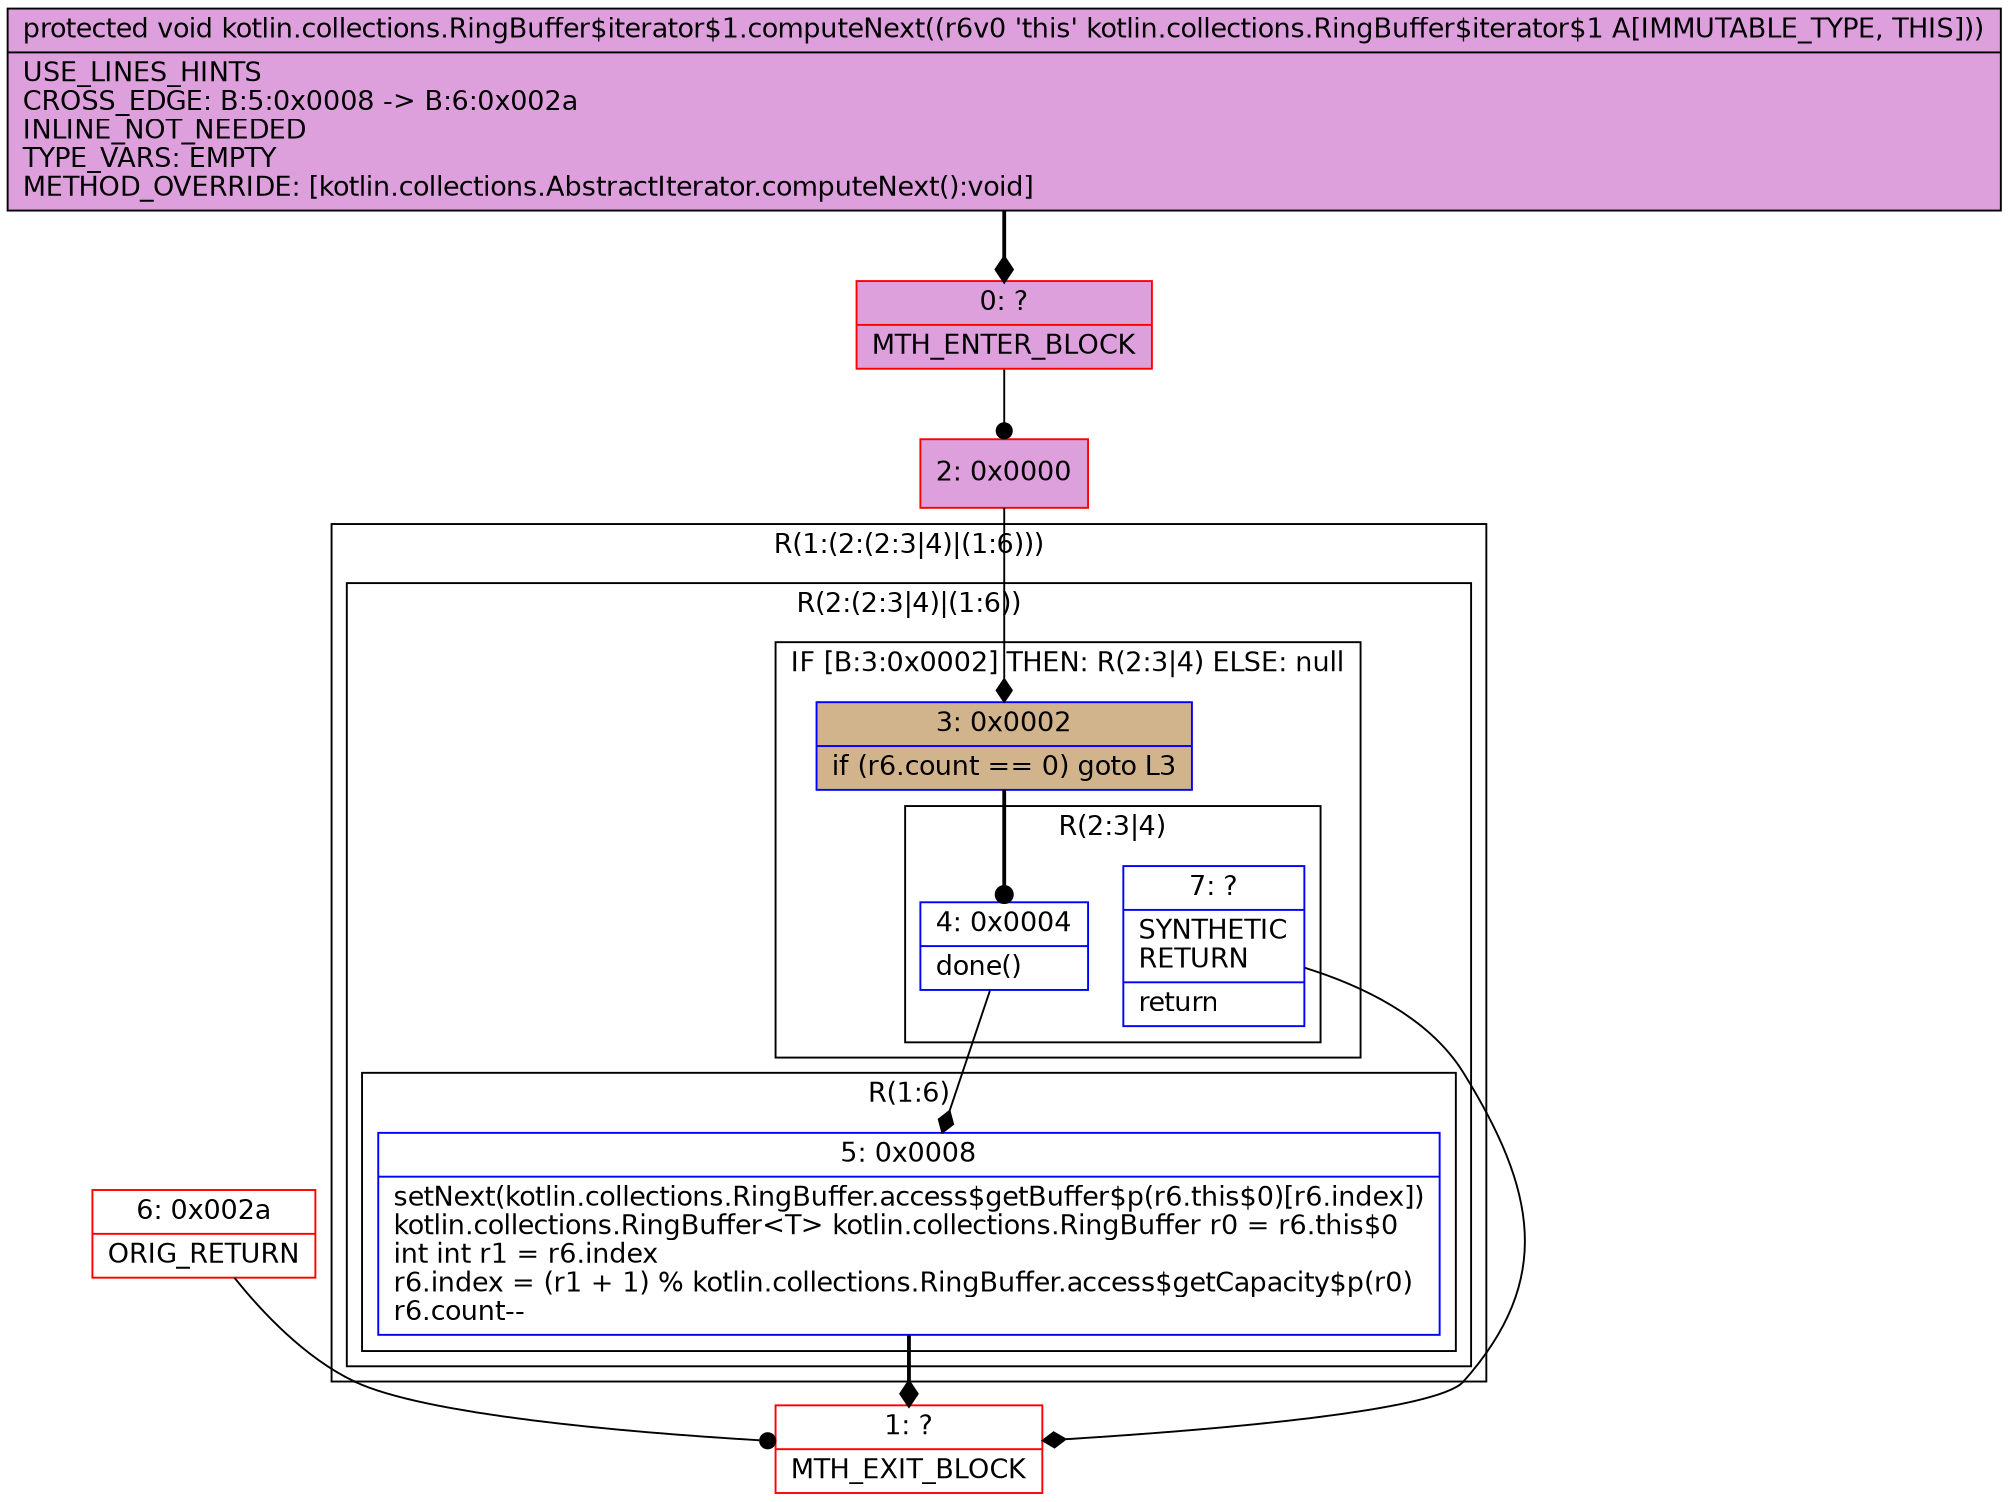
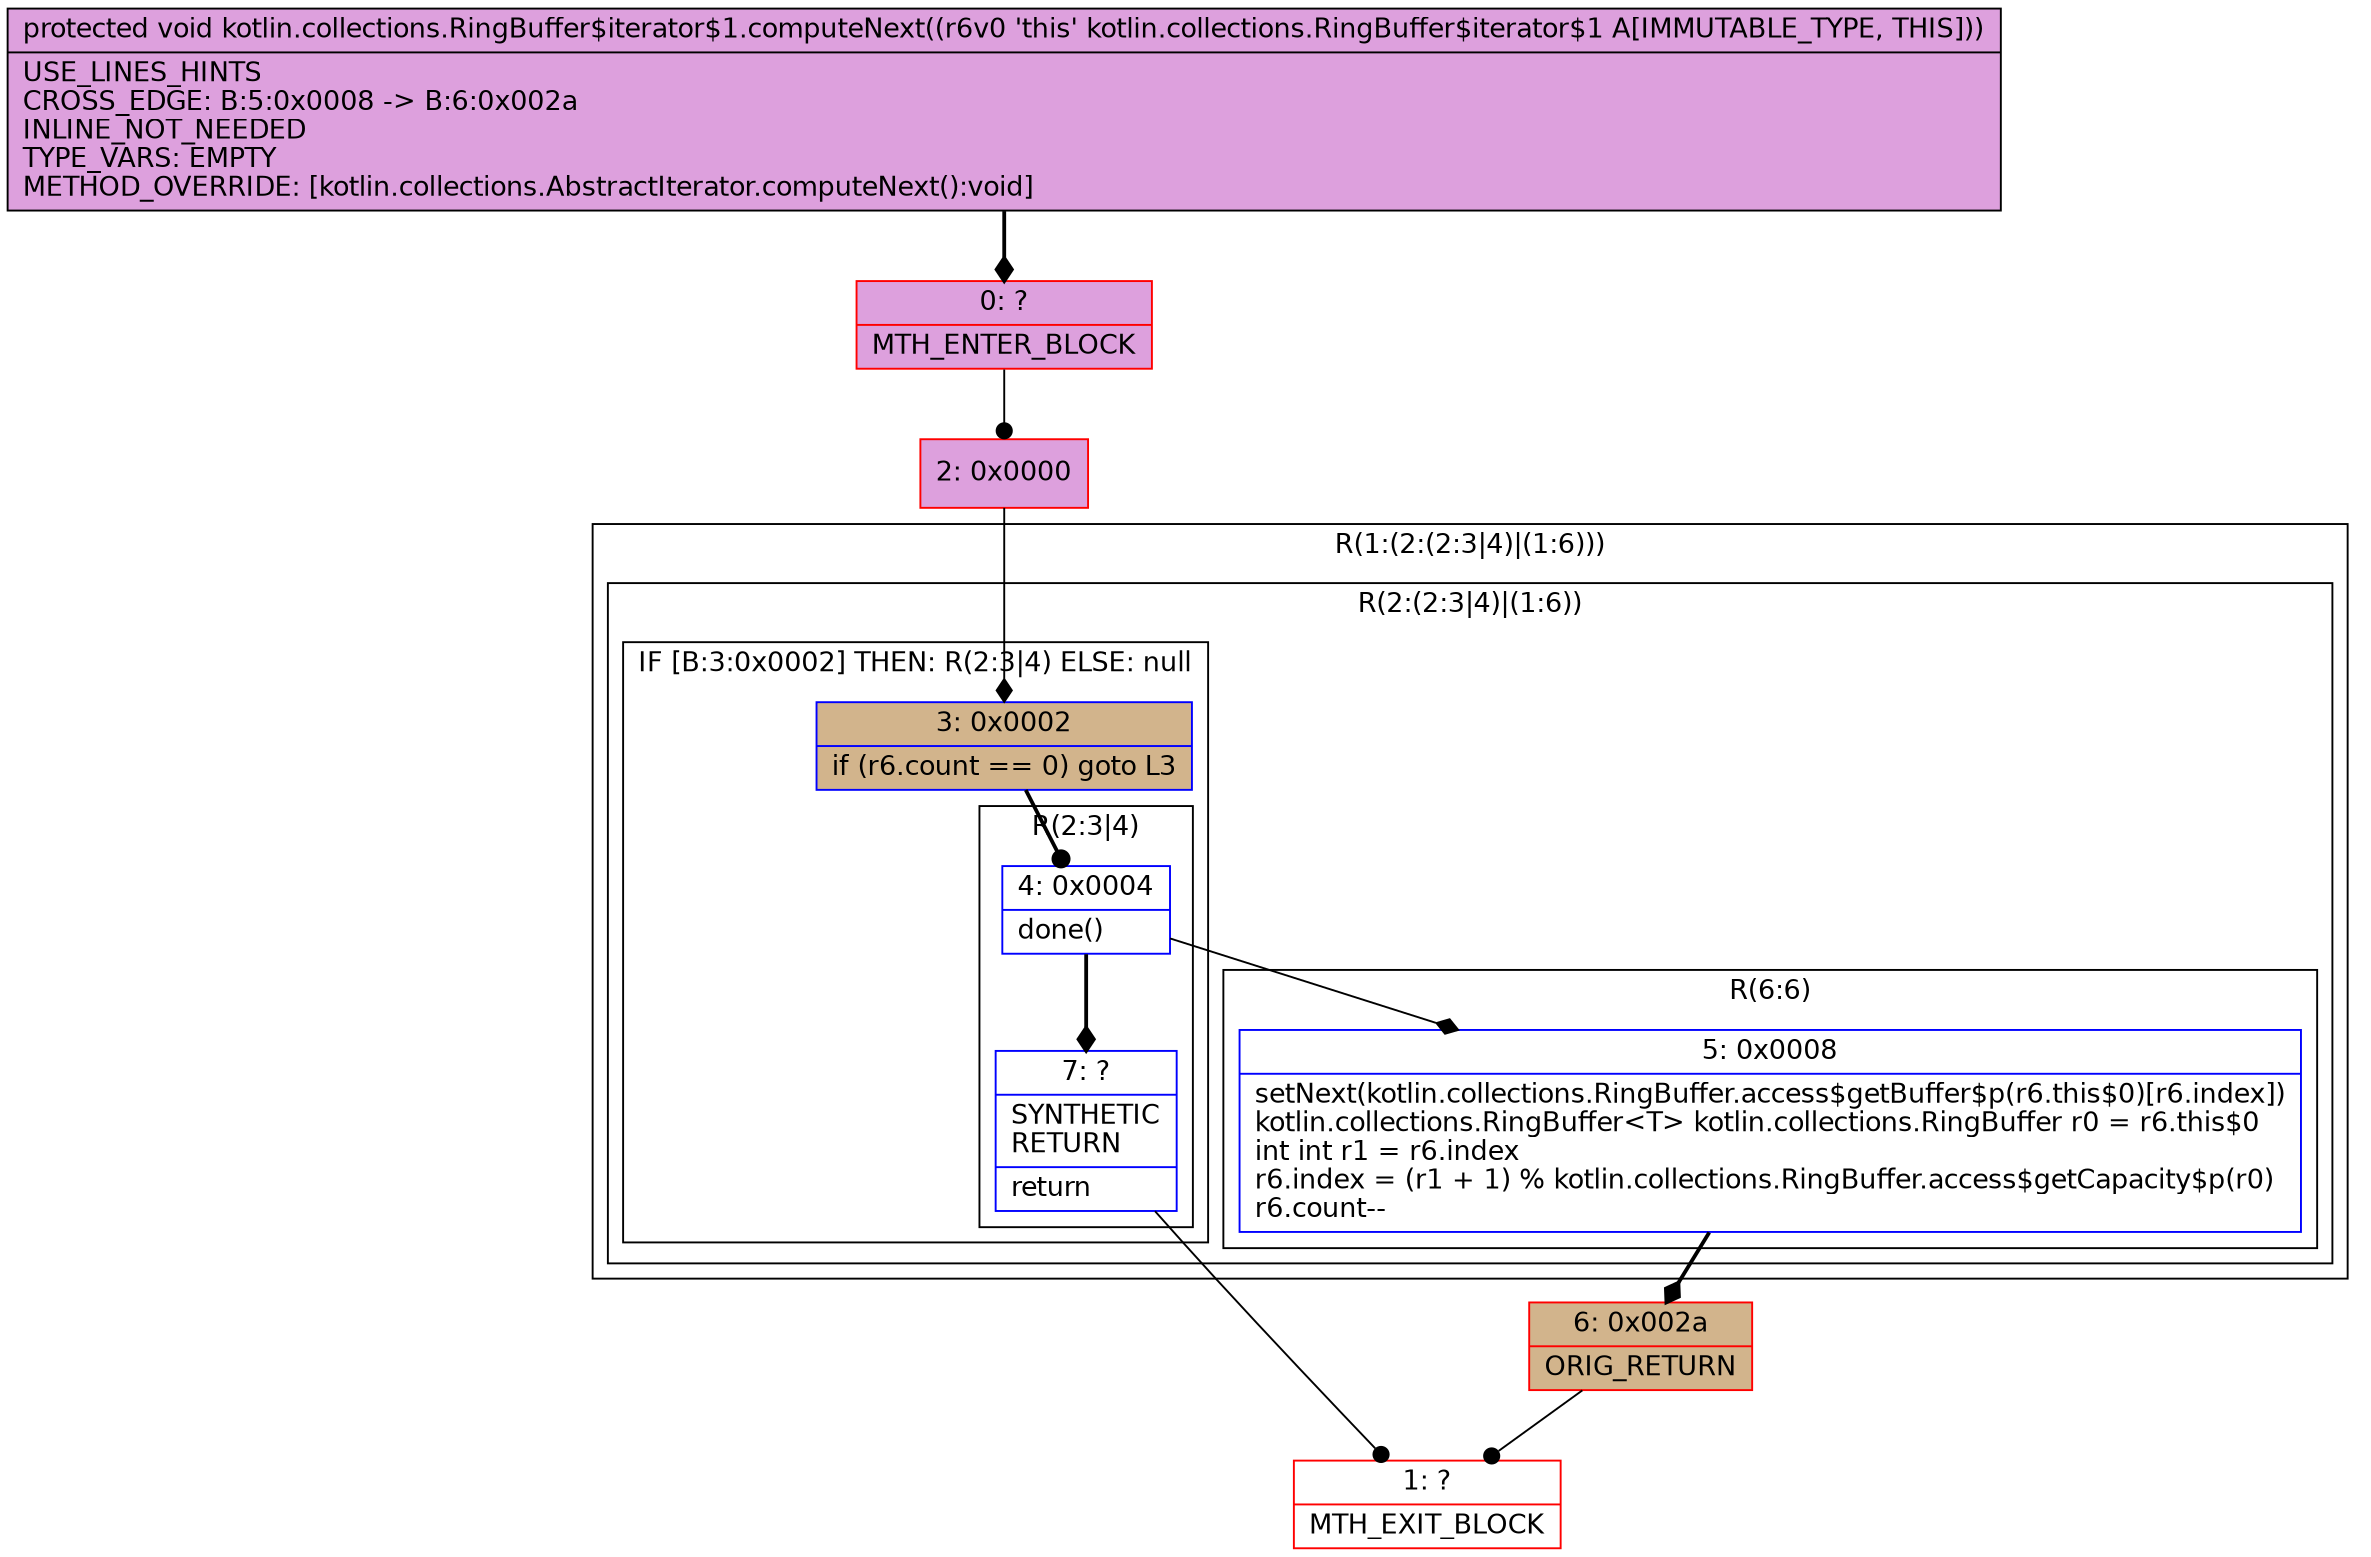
none -> (1086, 991)
(909, 1095) -> (1770, 992)
(204, 1234) -> (1641, 1346)
(1500, 1329) -> (1264, 1331)
(909, 1359) -> (1694, 1258)
